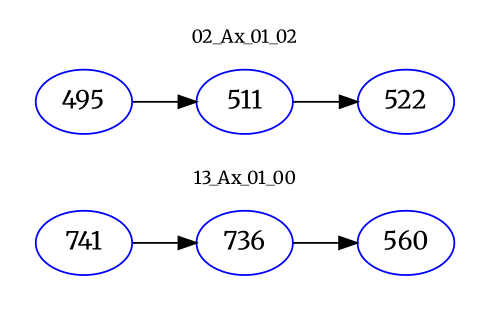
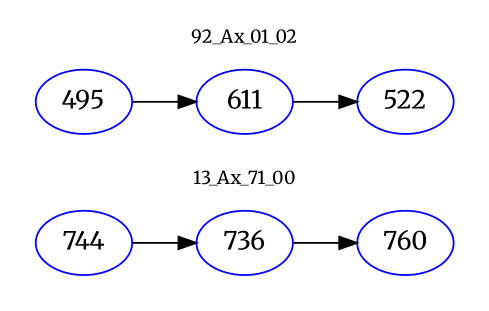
(245, 38) -> (245, 38)
(245, 102) -> (245, 102)
(245, 180) -> (245, 180)
(84, 243) -> (84, 243)
(406, 243) -> (405, 243)
